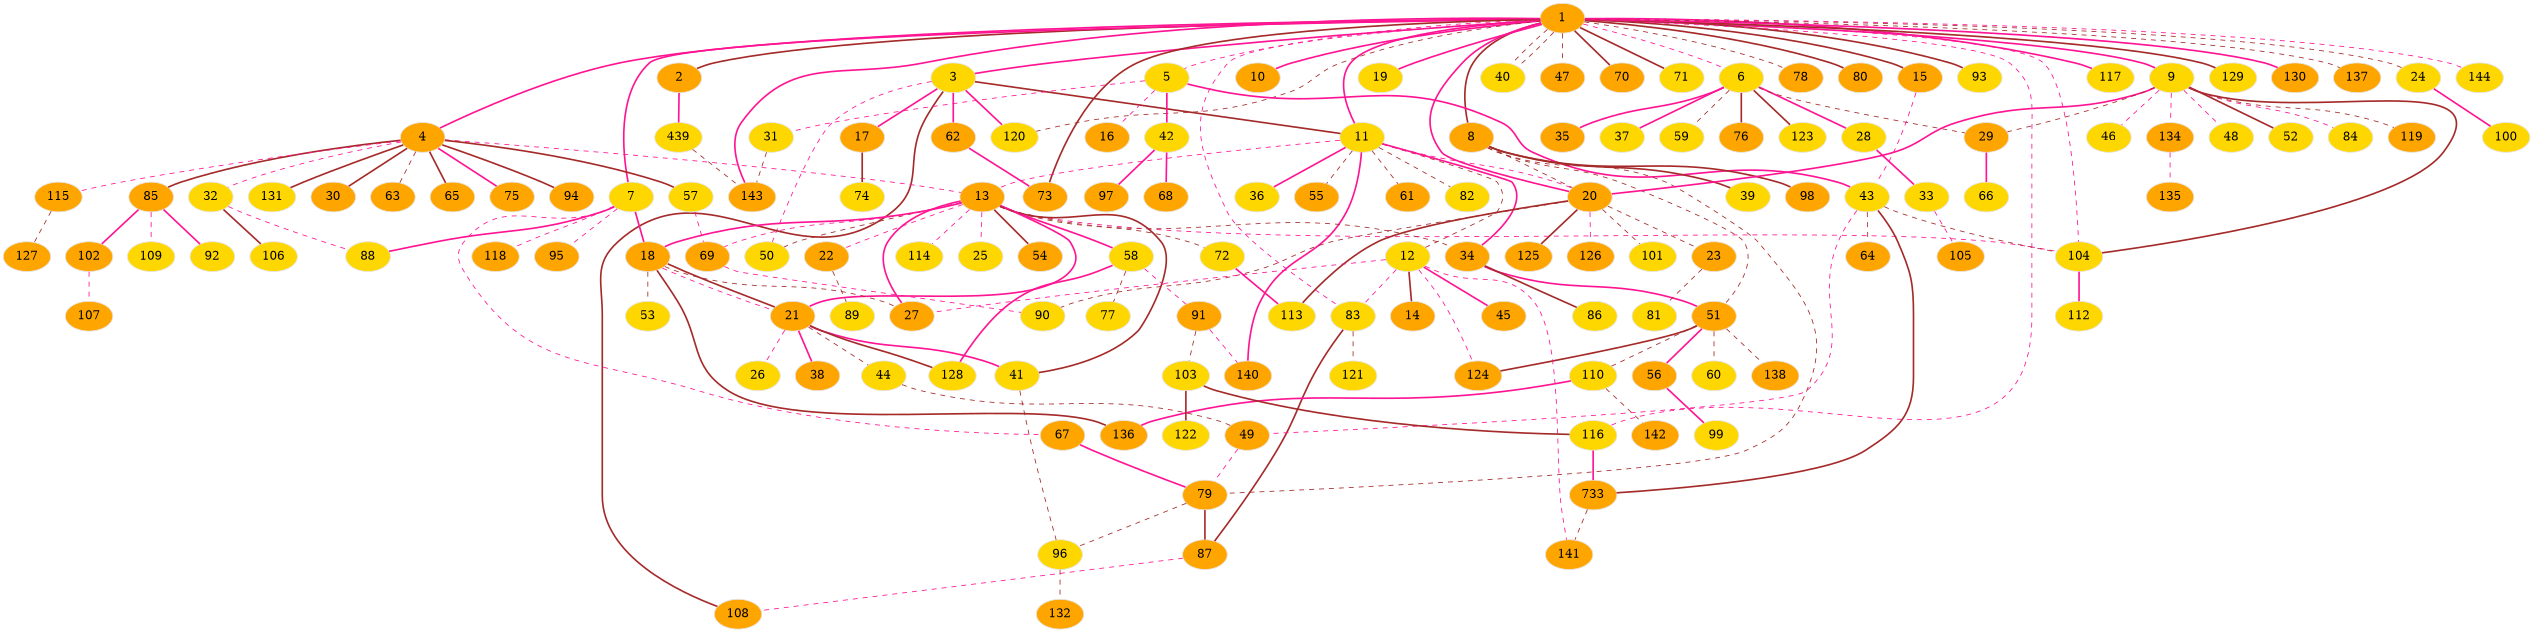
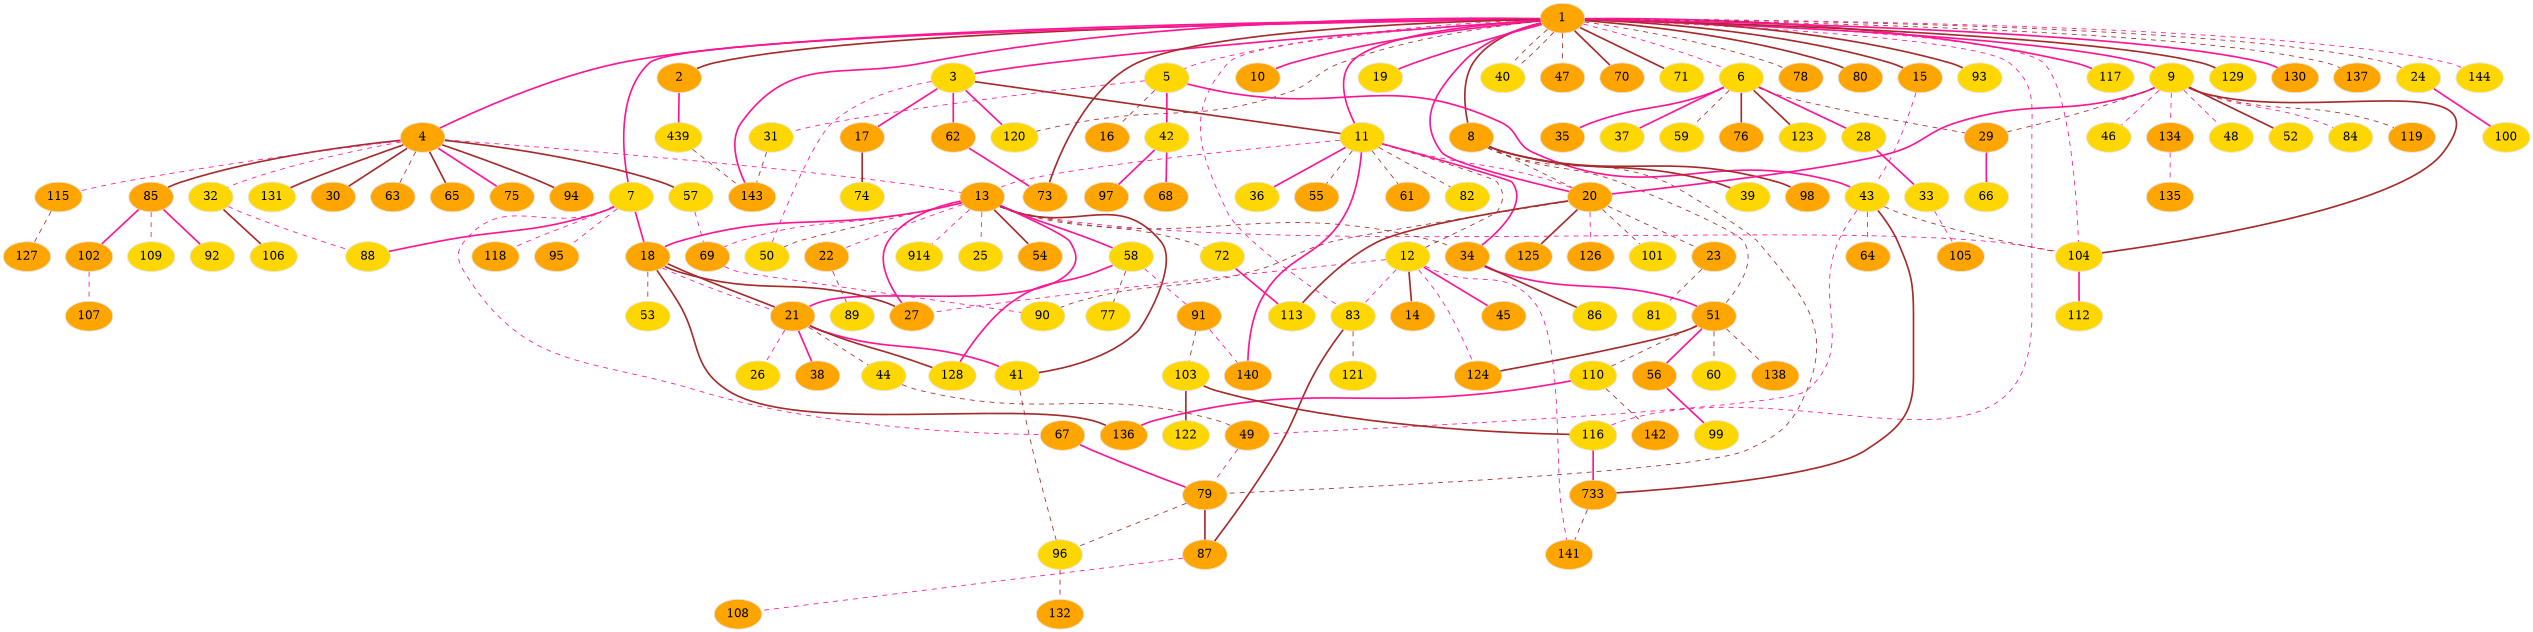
(1134, 110) -> (1134, 110)
(616, 244) -> none
(919, 257) -> (919, 257)
(780, 286) -> (780, 286)
